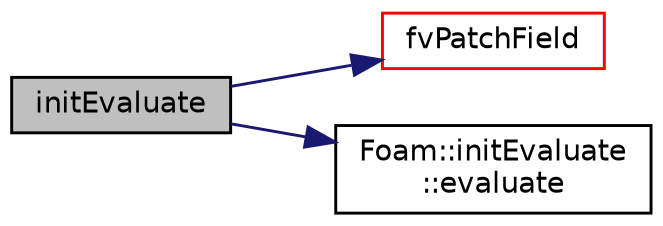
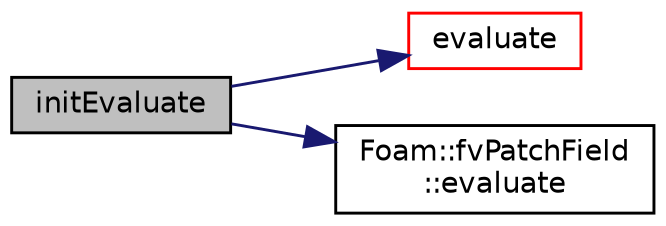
(493, 41) -> (495, 41)
(493, 169) -> (495, 169)
